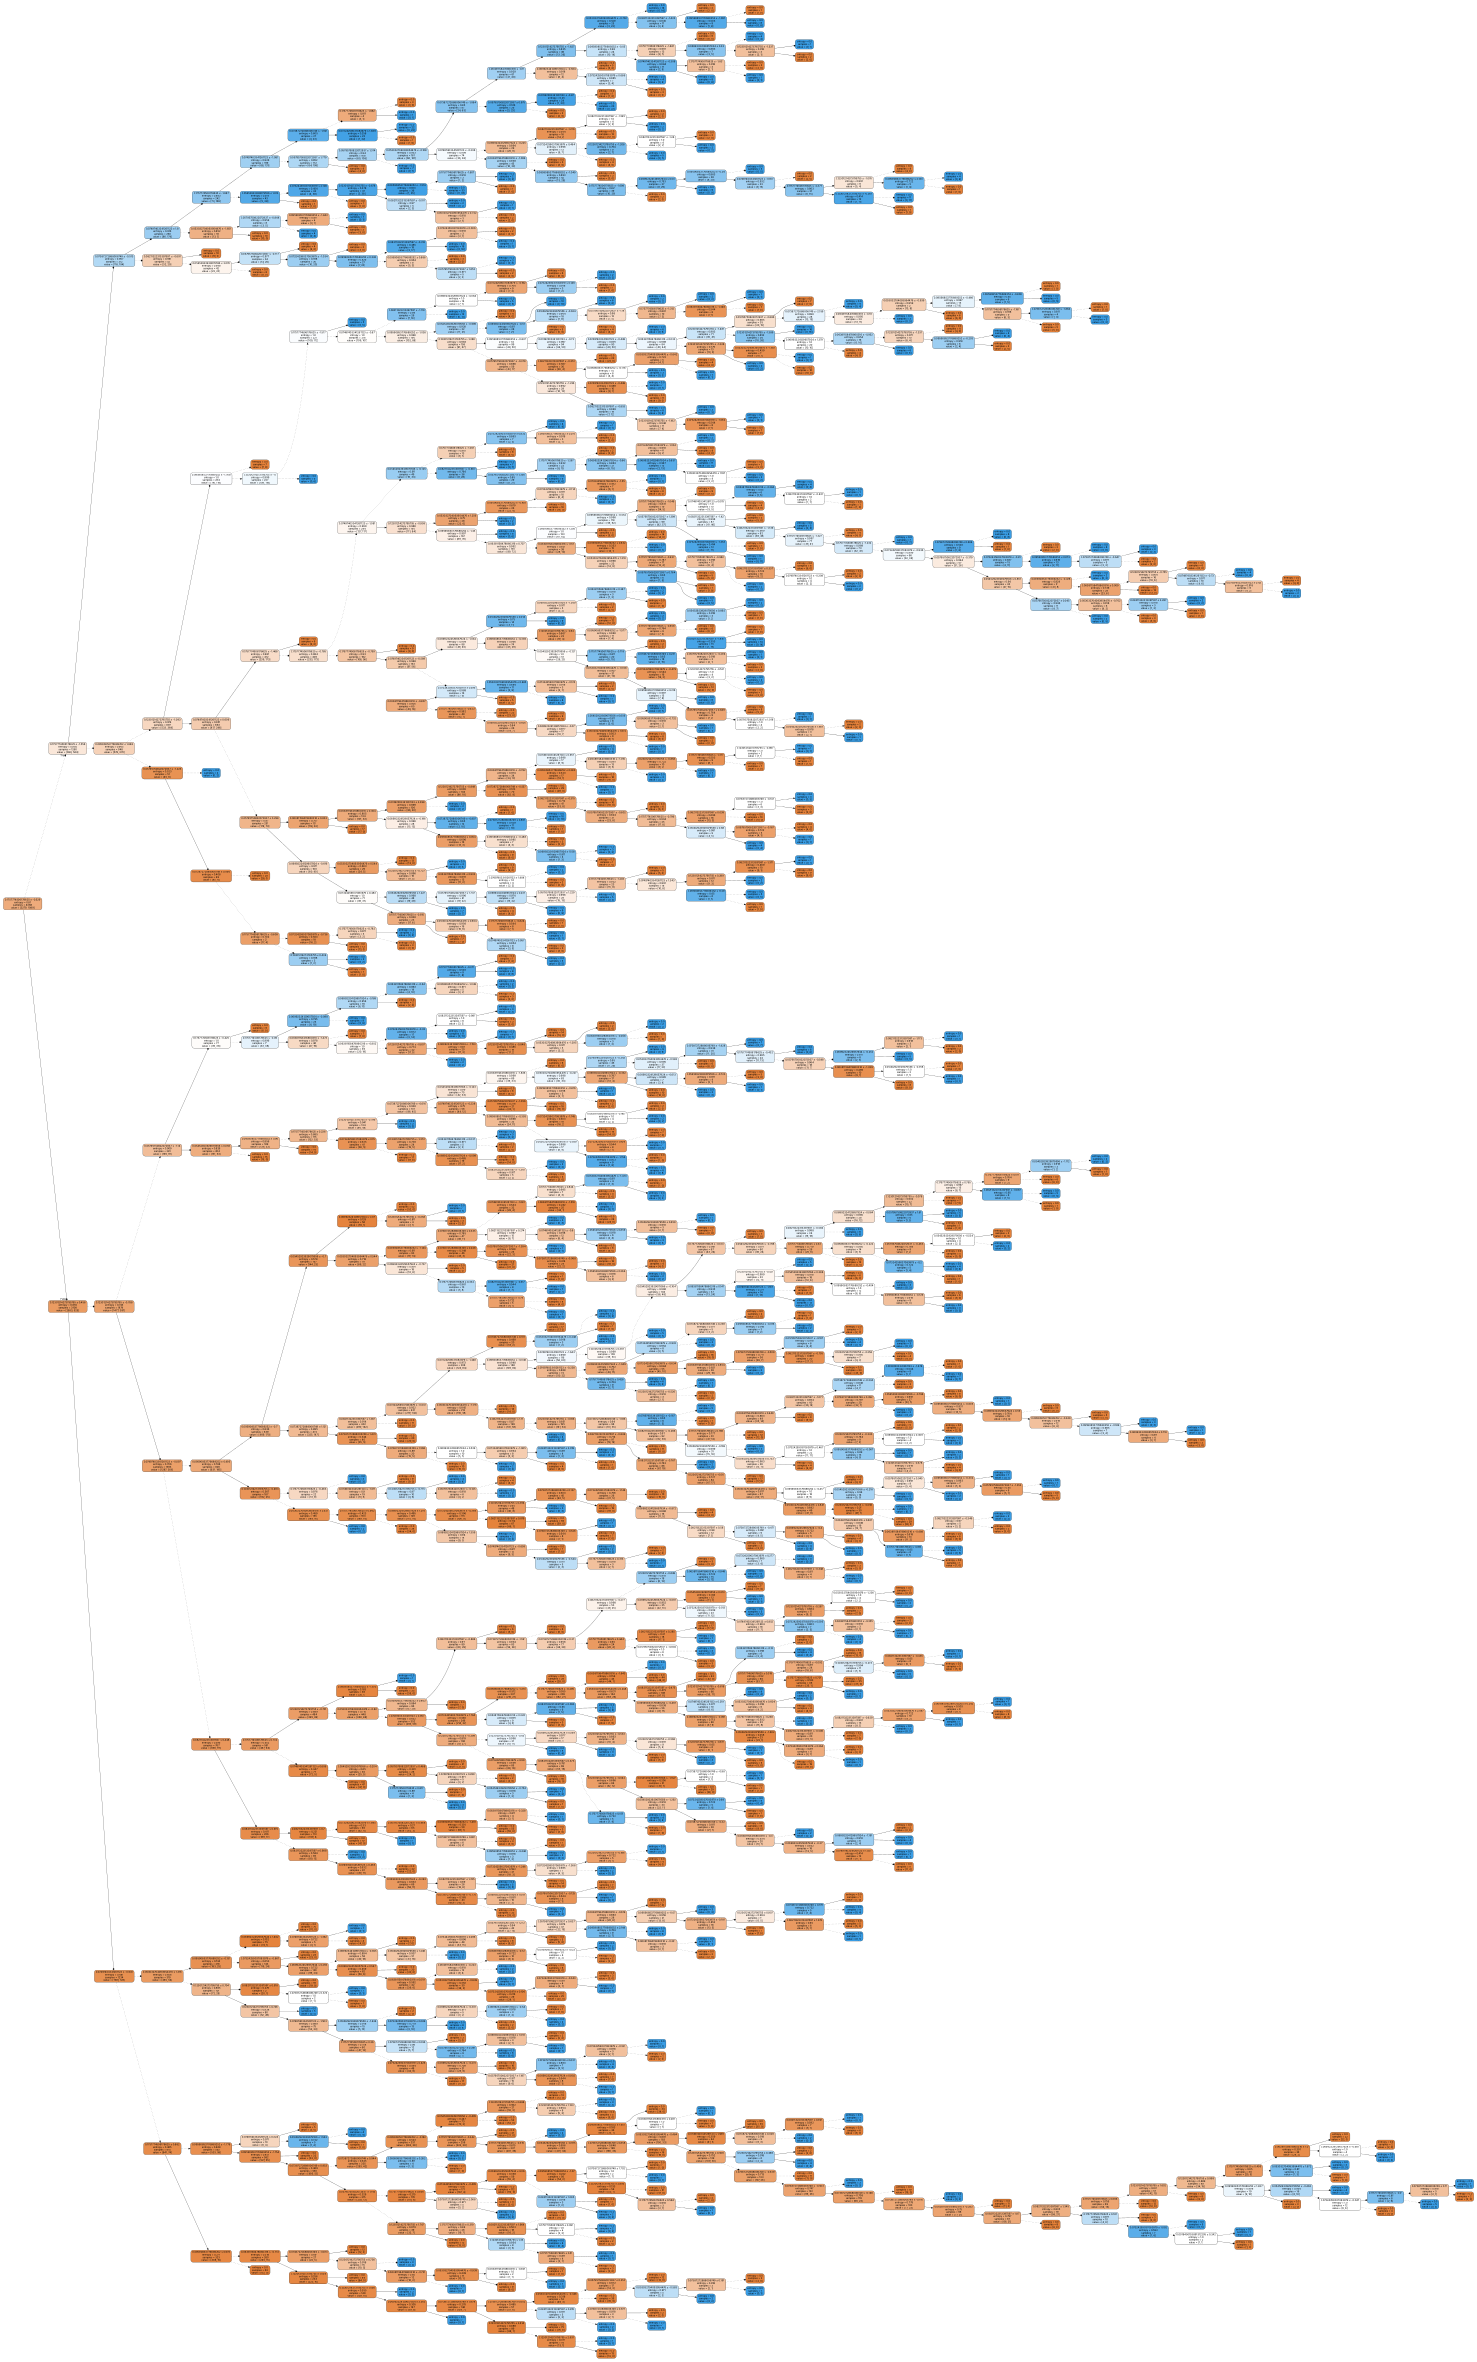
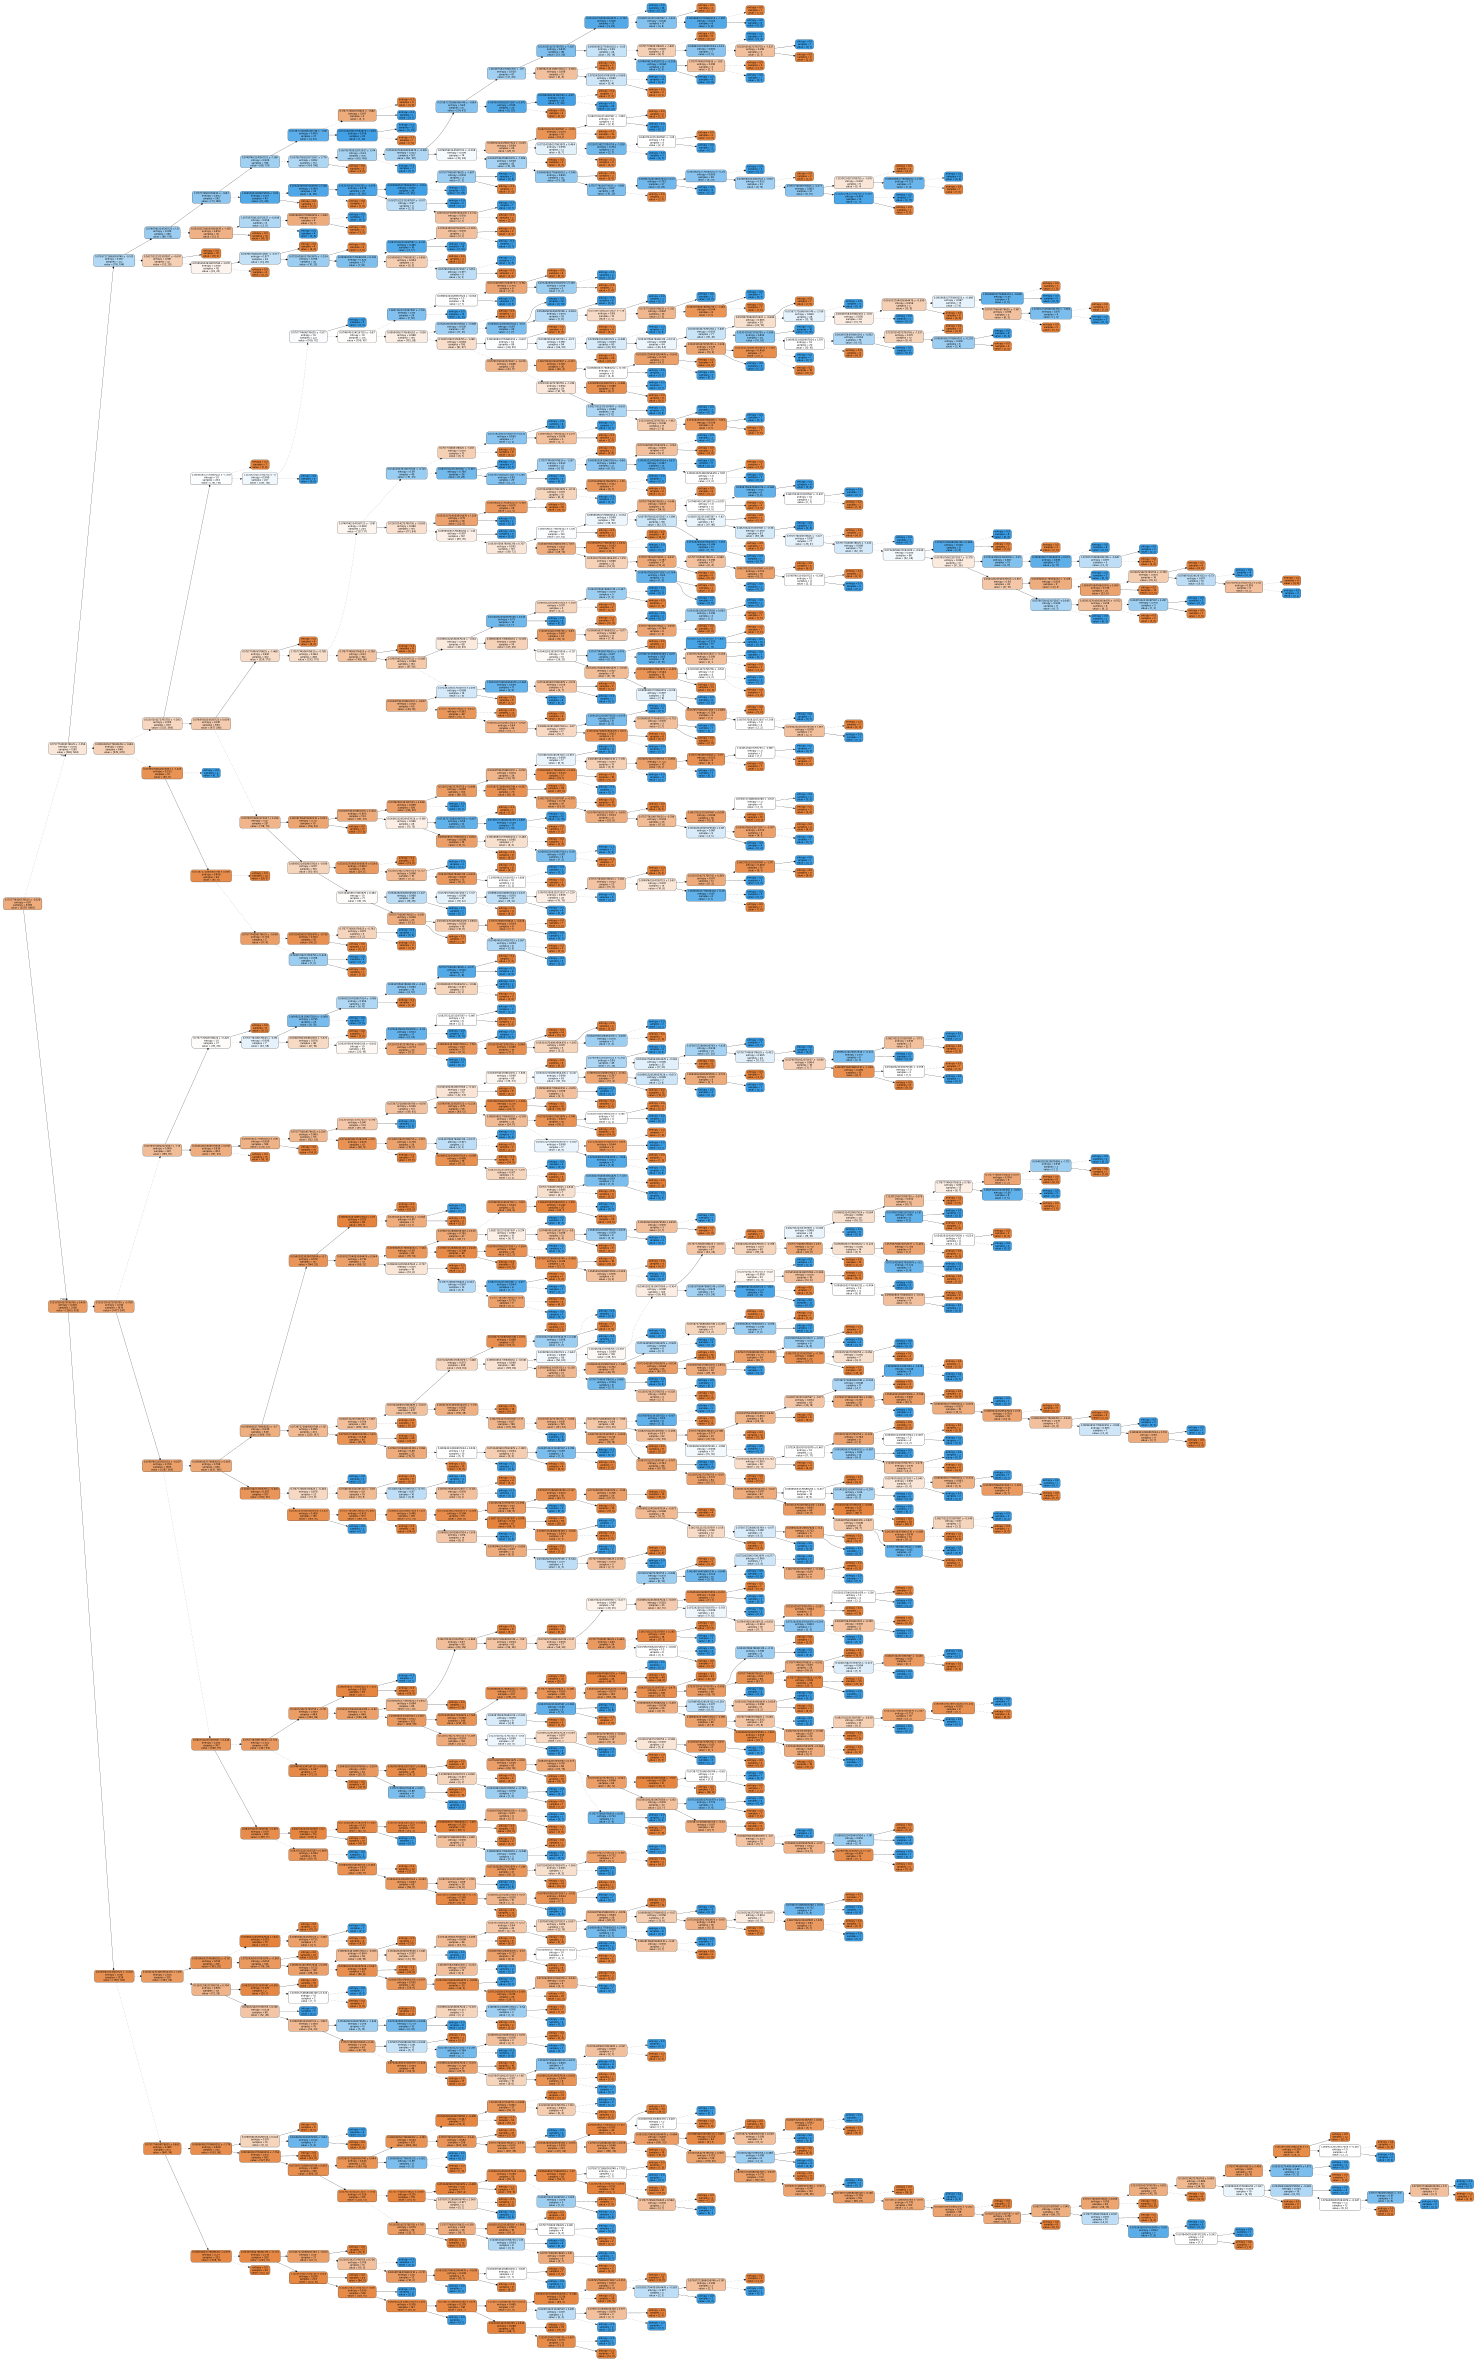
none -> (680, 890)
(506, 1300) -> (506, 1300)
